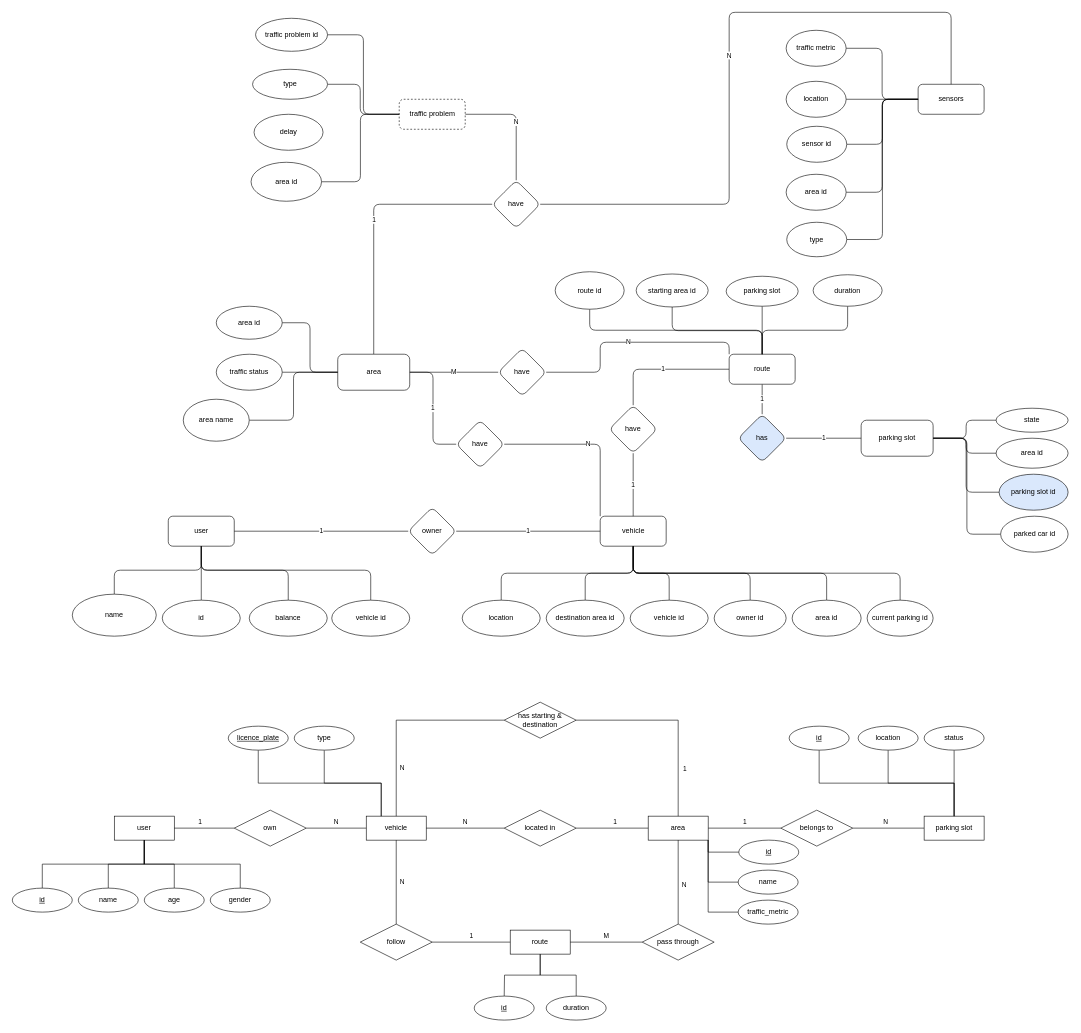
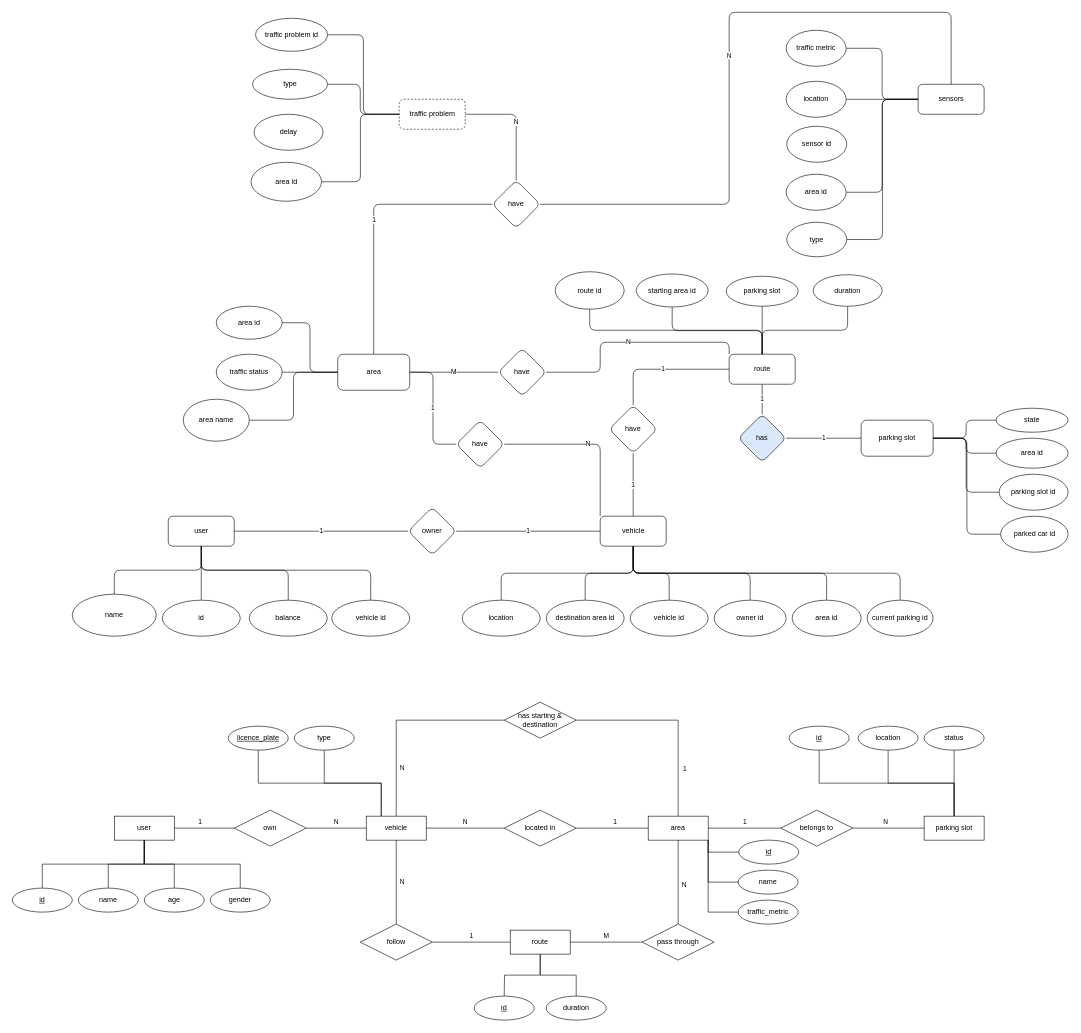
(863, 144) -> none
(1034, 492) -> (1034, 492)
